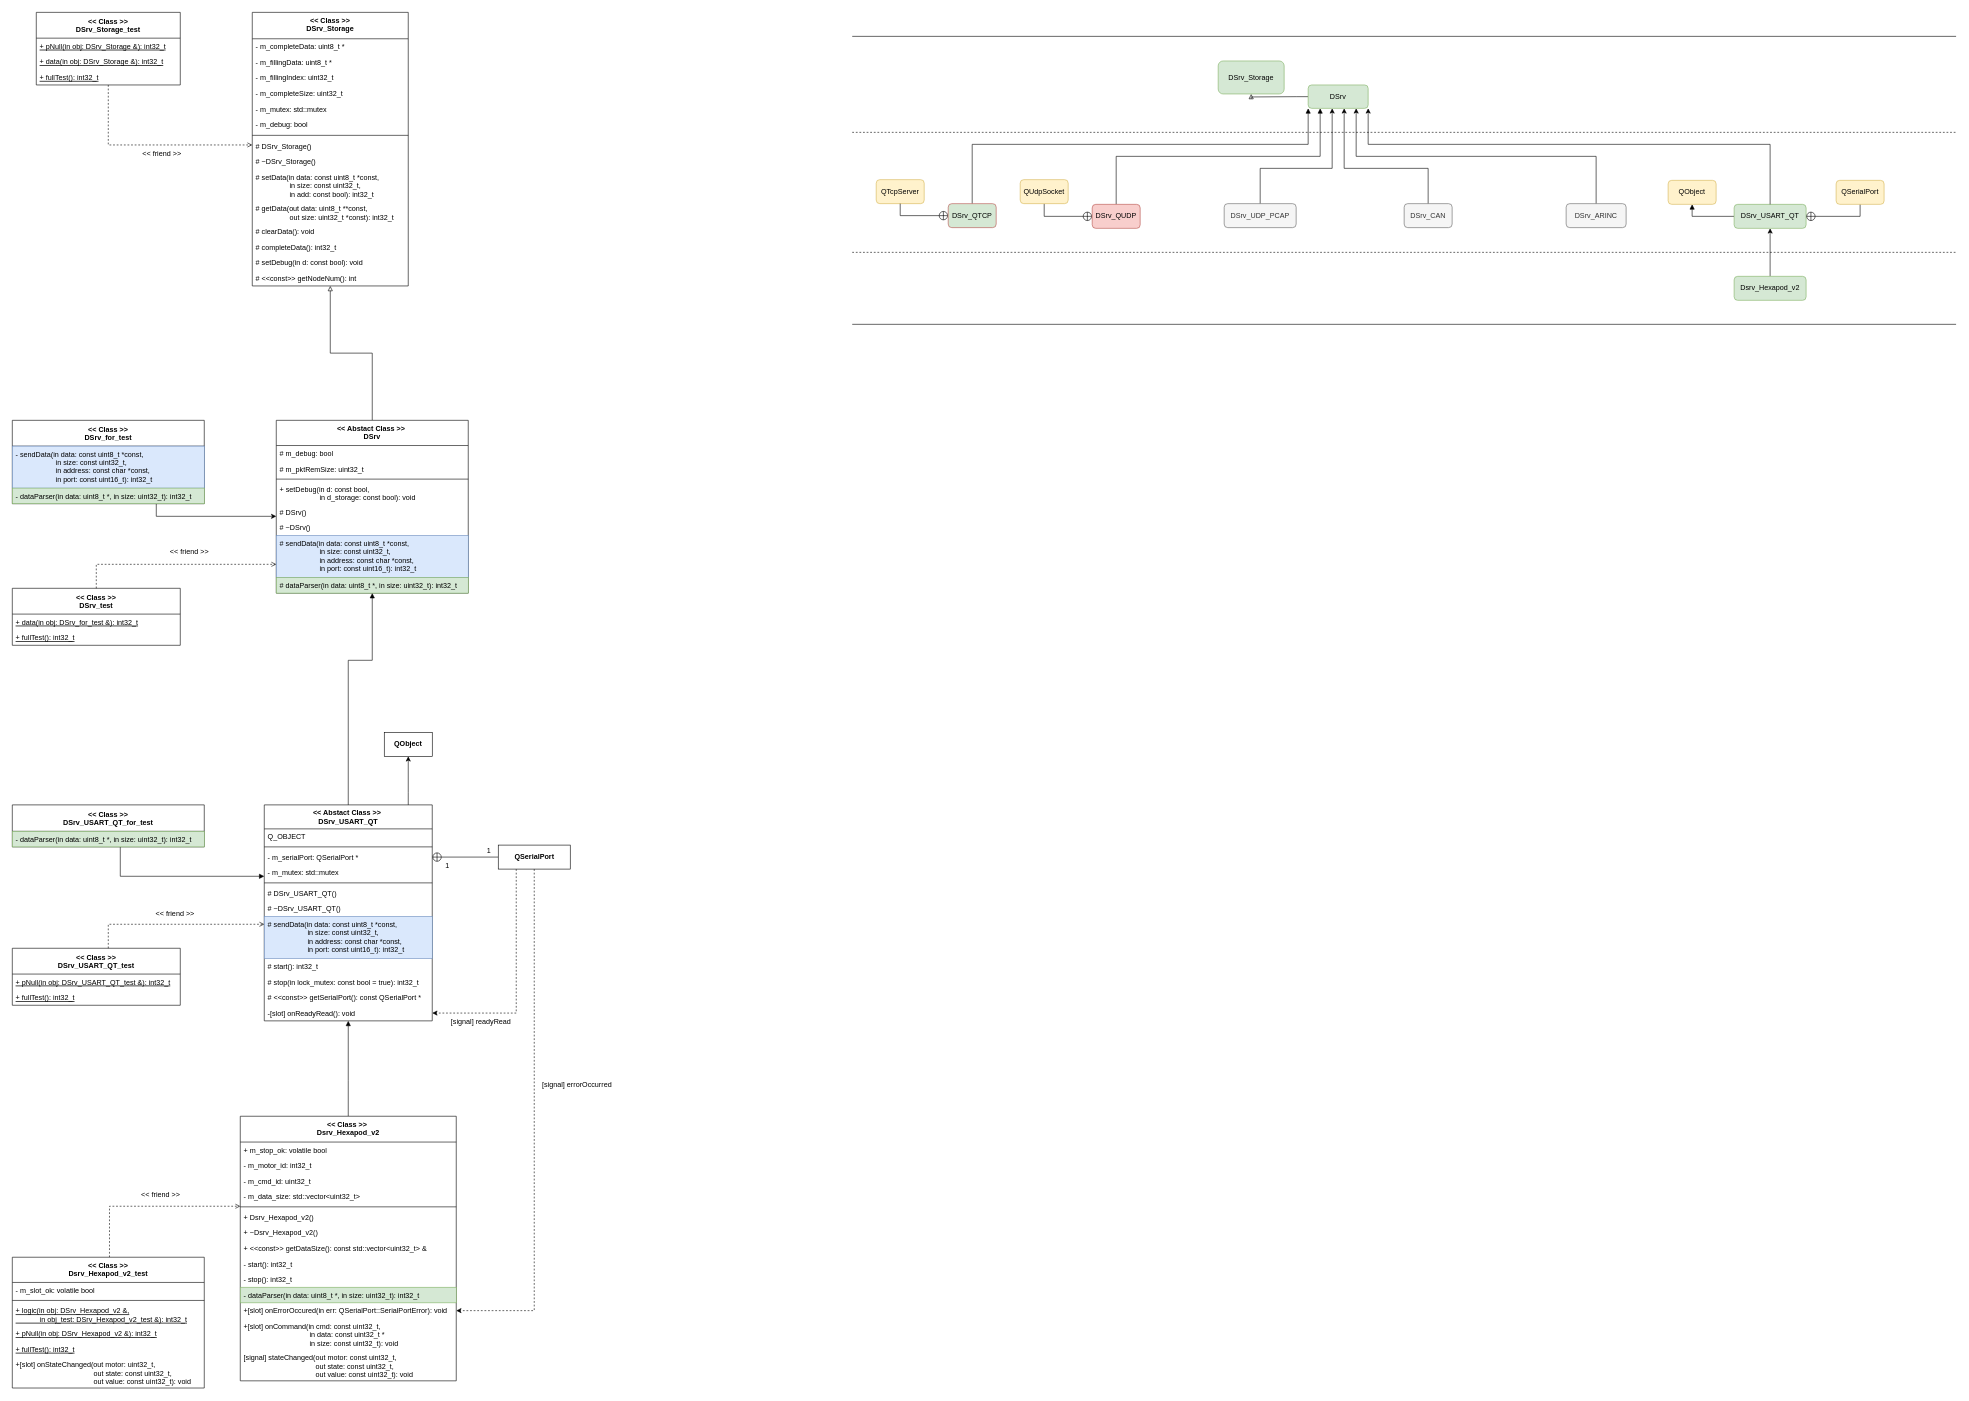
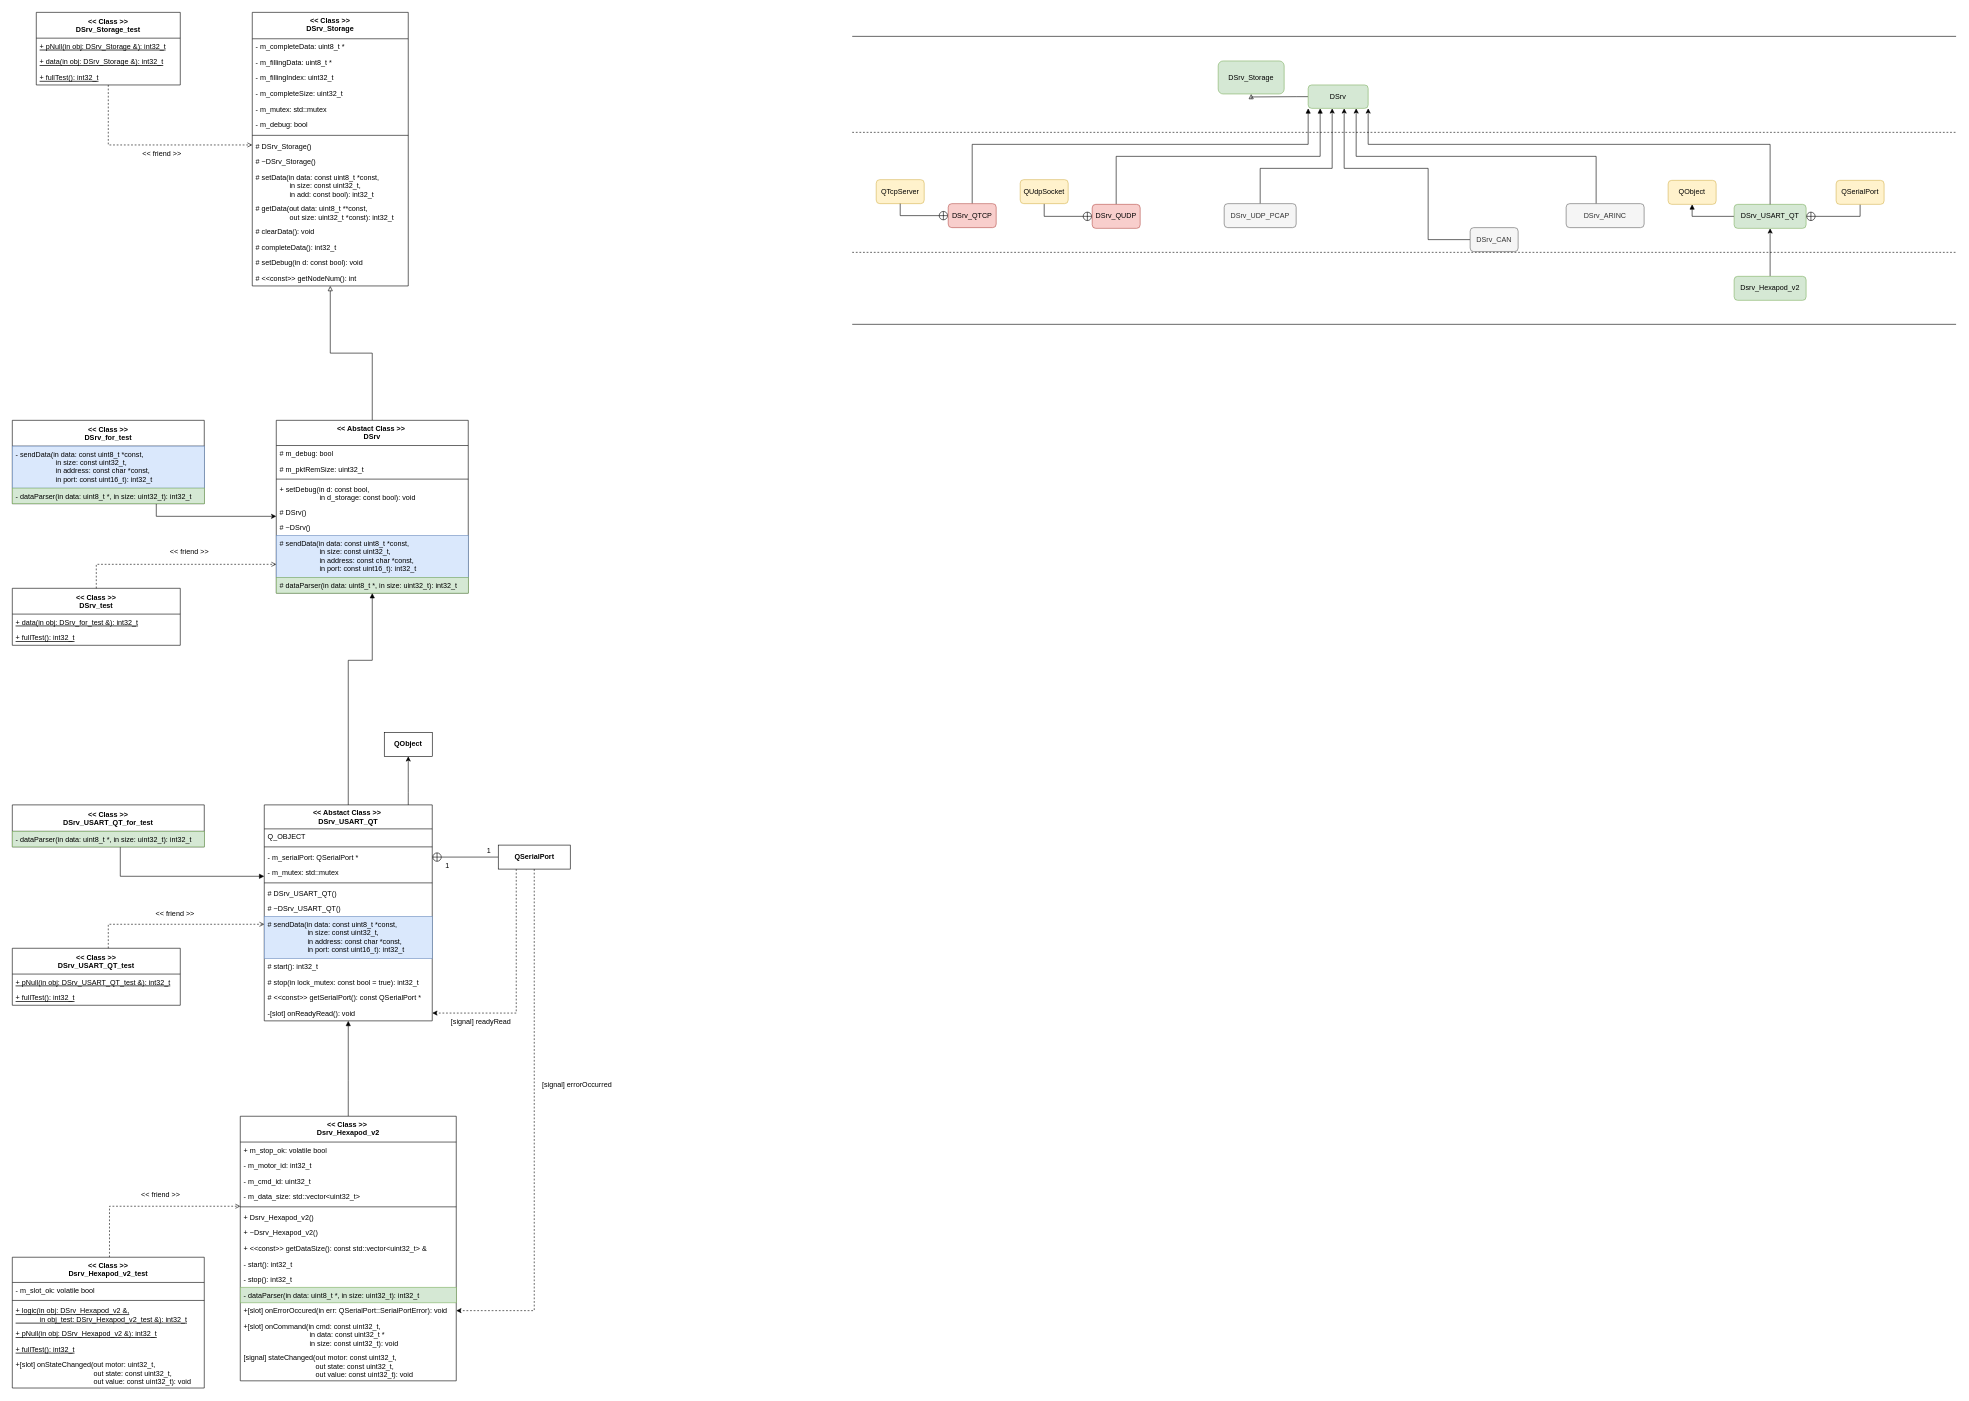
(972, 216) -> (972, 216)
(1428, 216) -> (1494, 240)
(1596, 216) -> (1605, 216)
